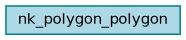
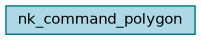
(93, 20) -> (100, 20)
